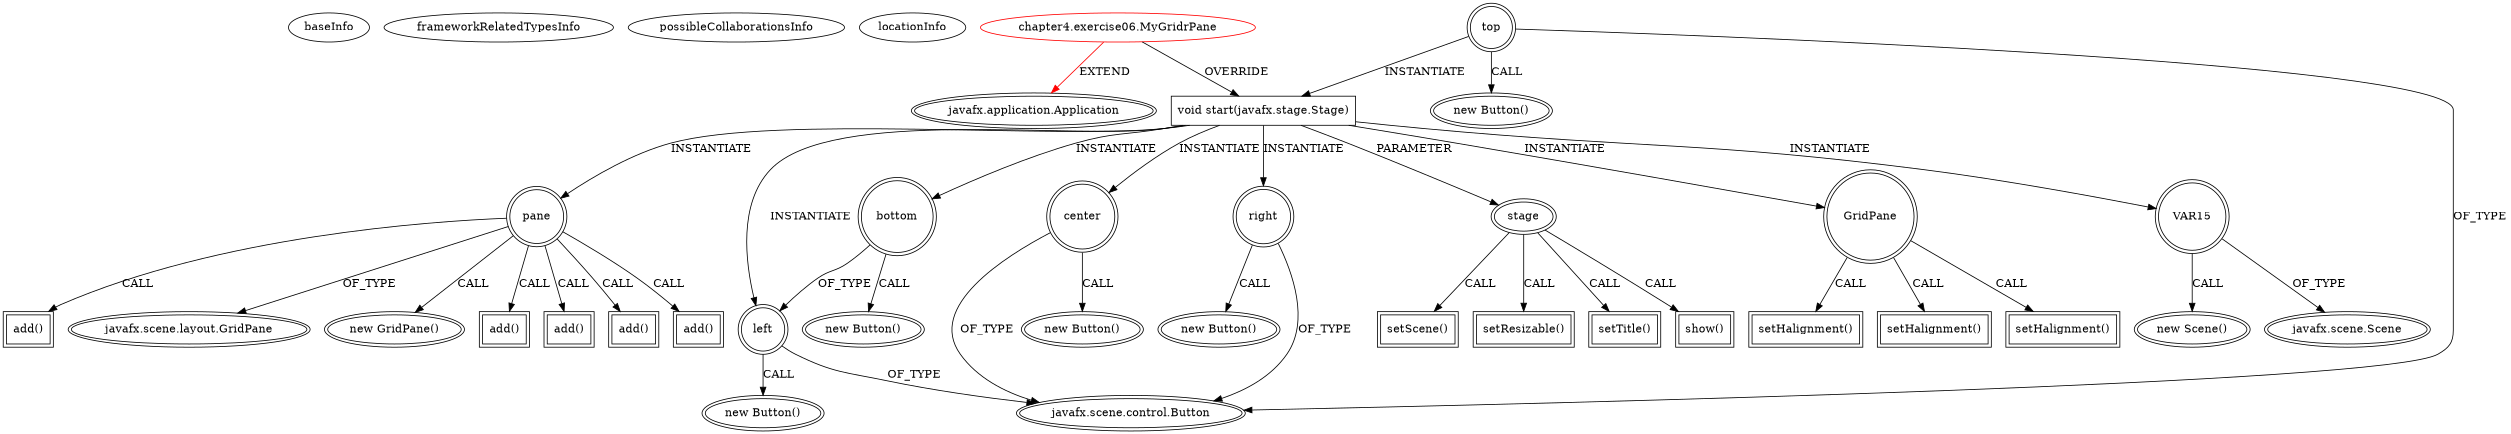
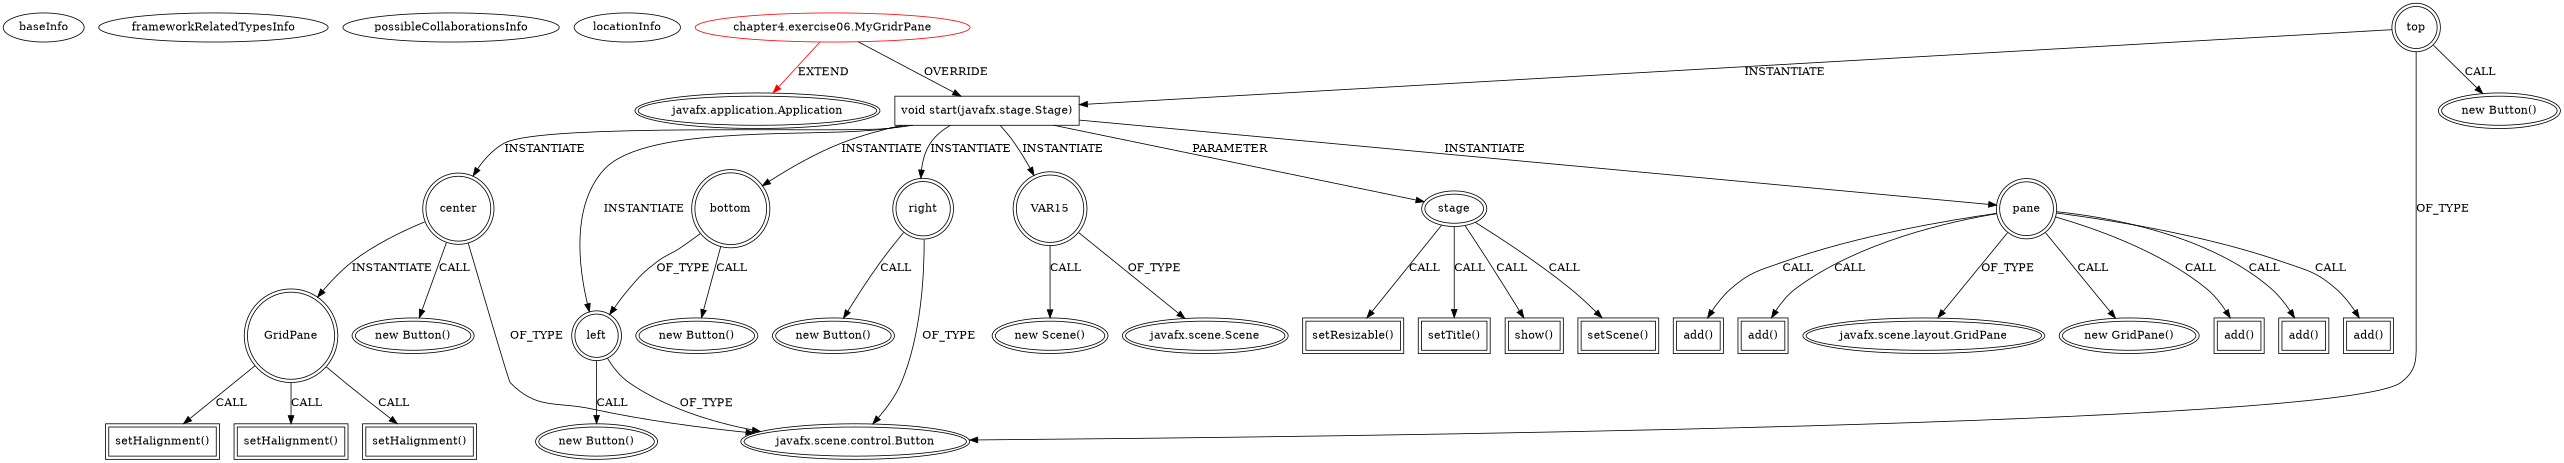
(1583, 165) -> (369, 250)
